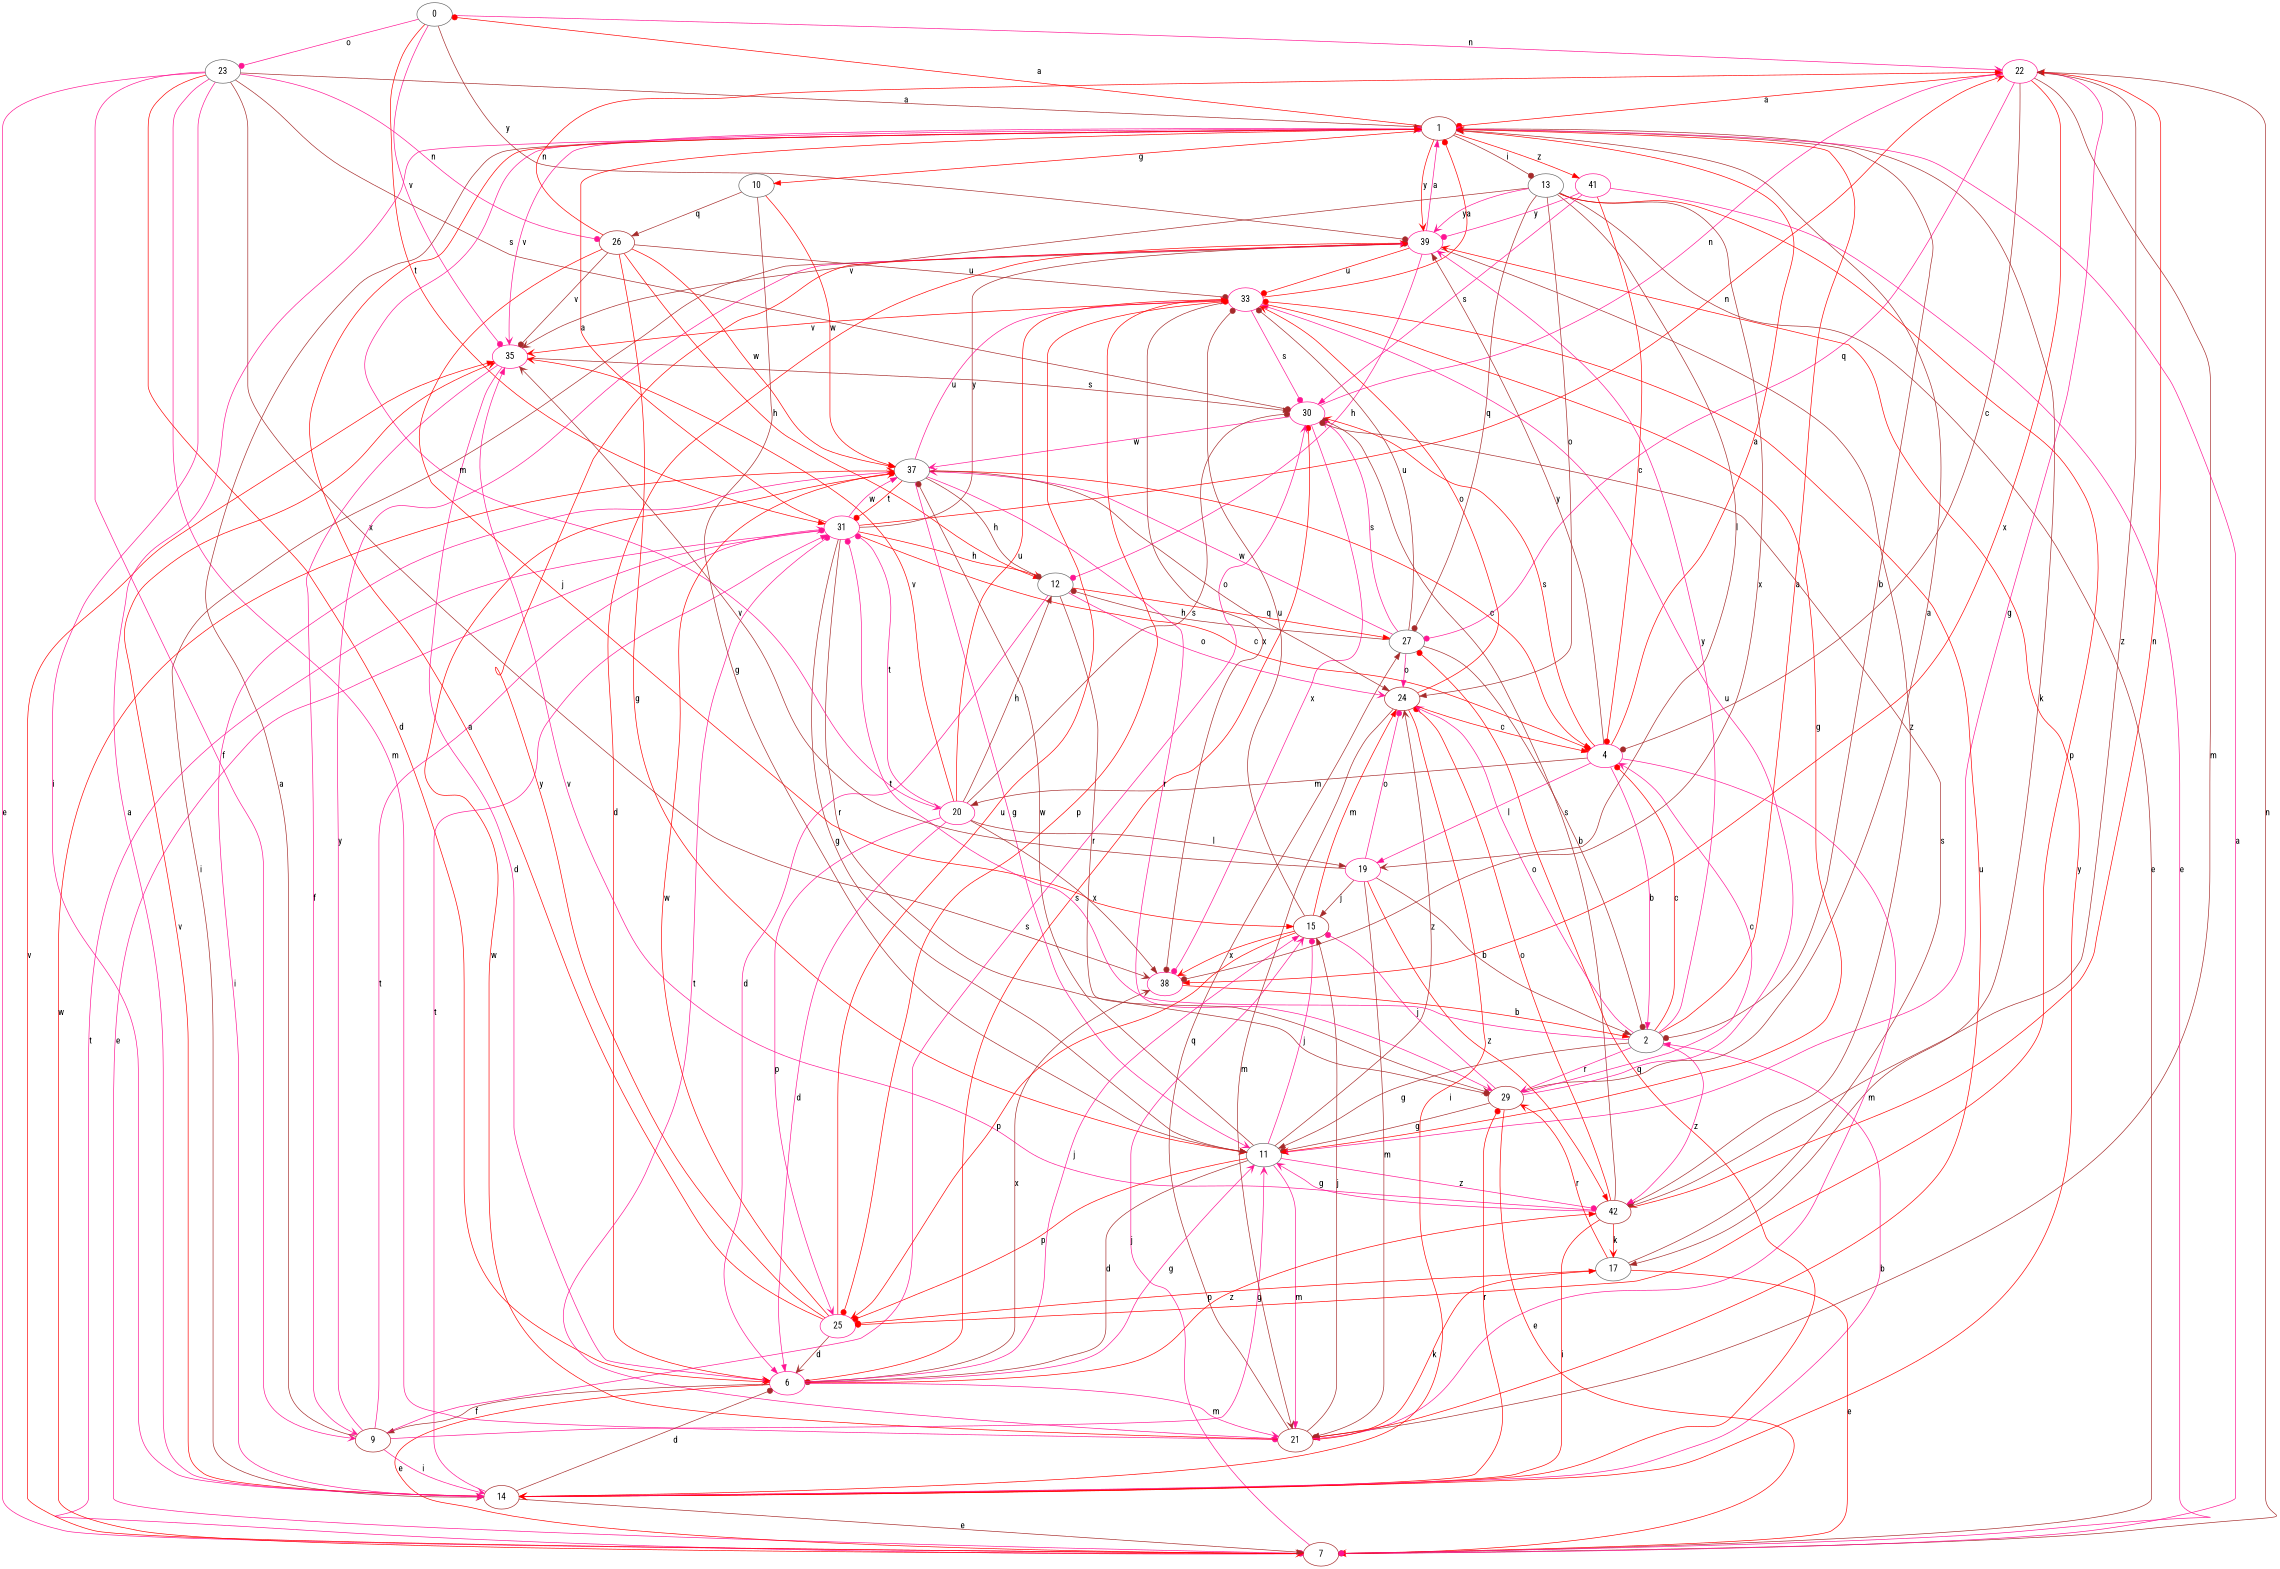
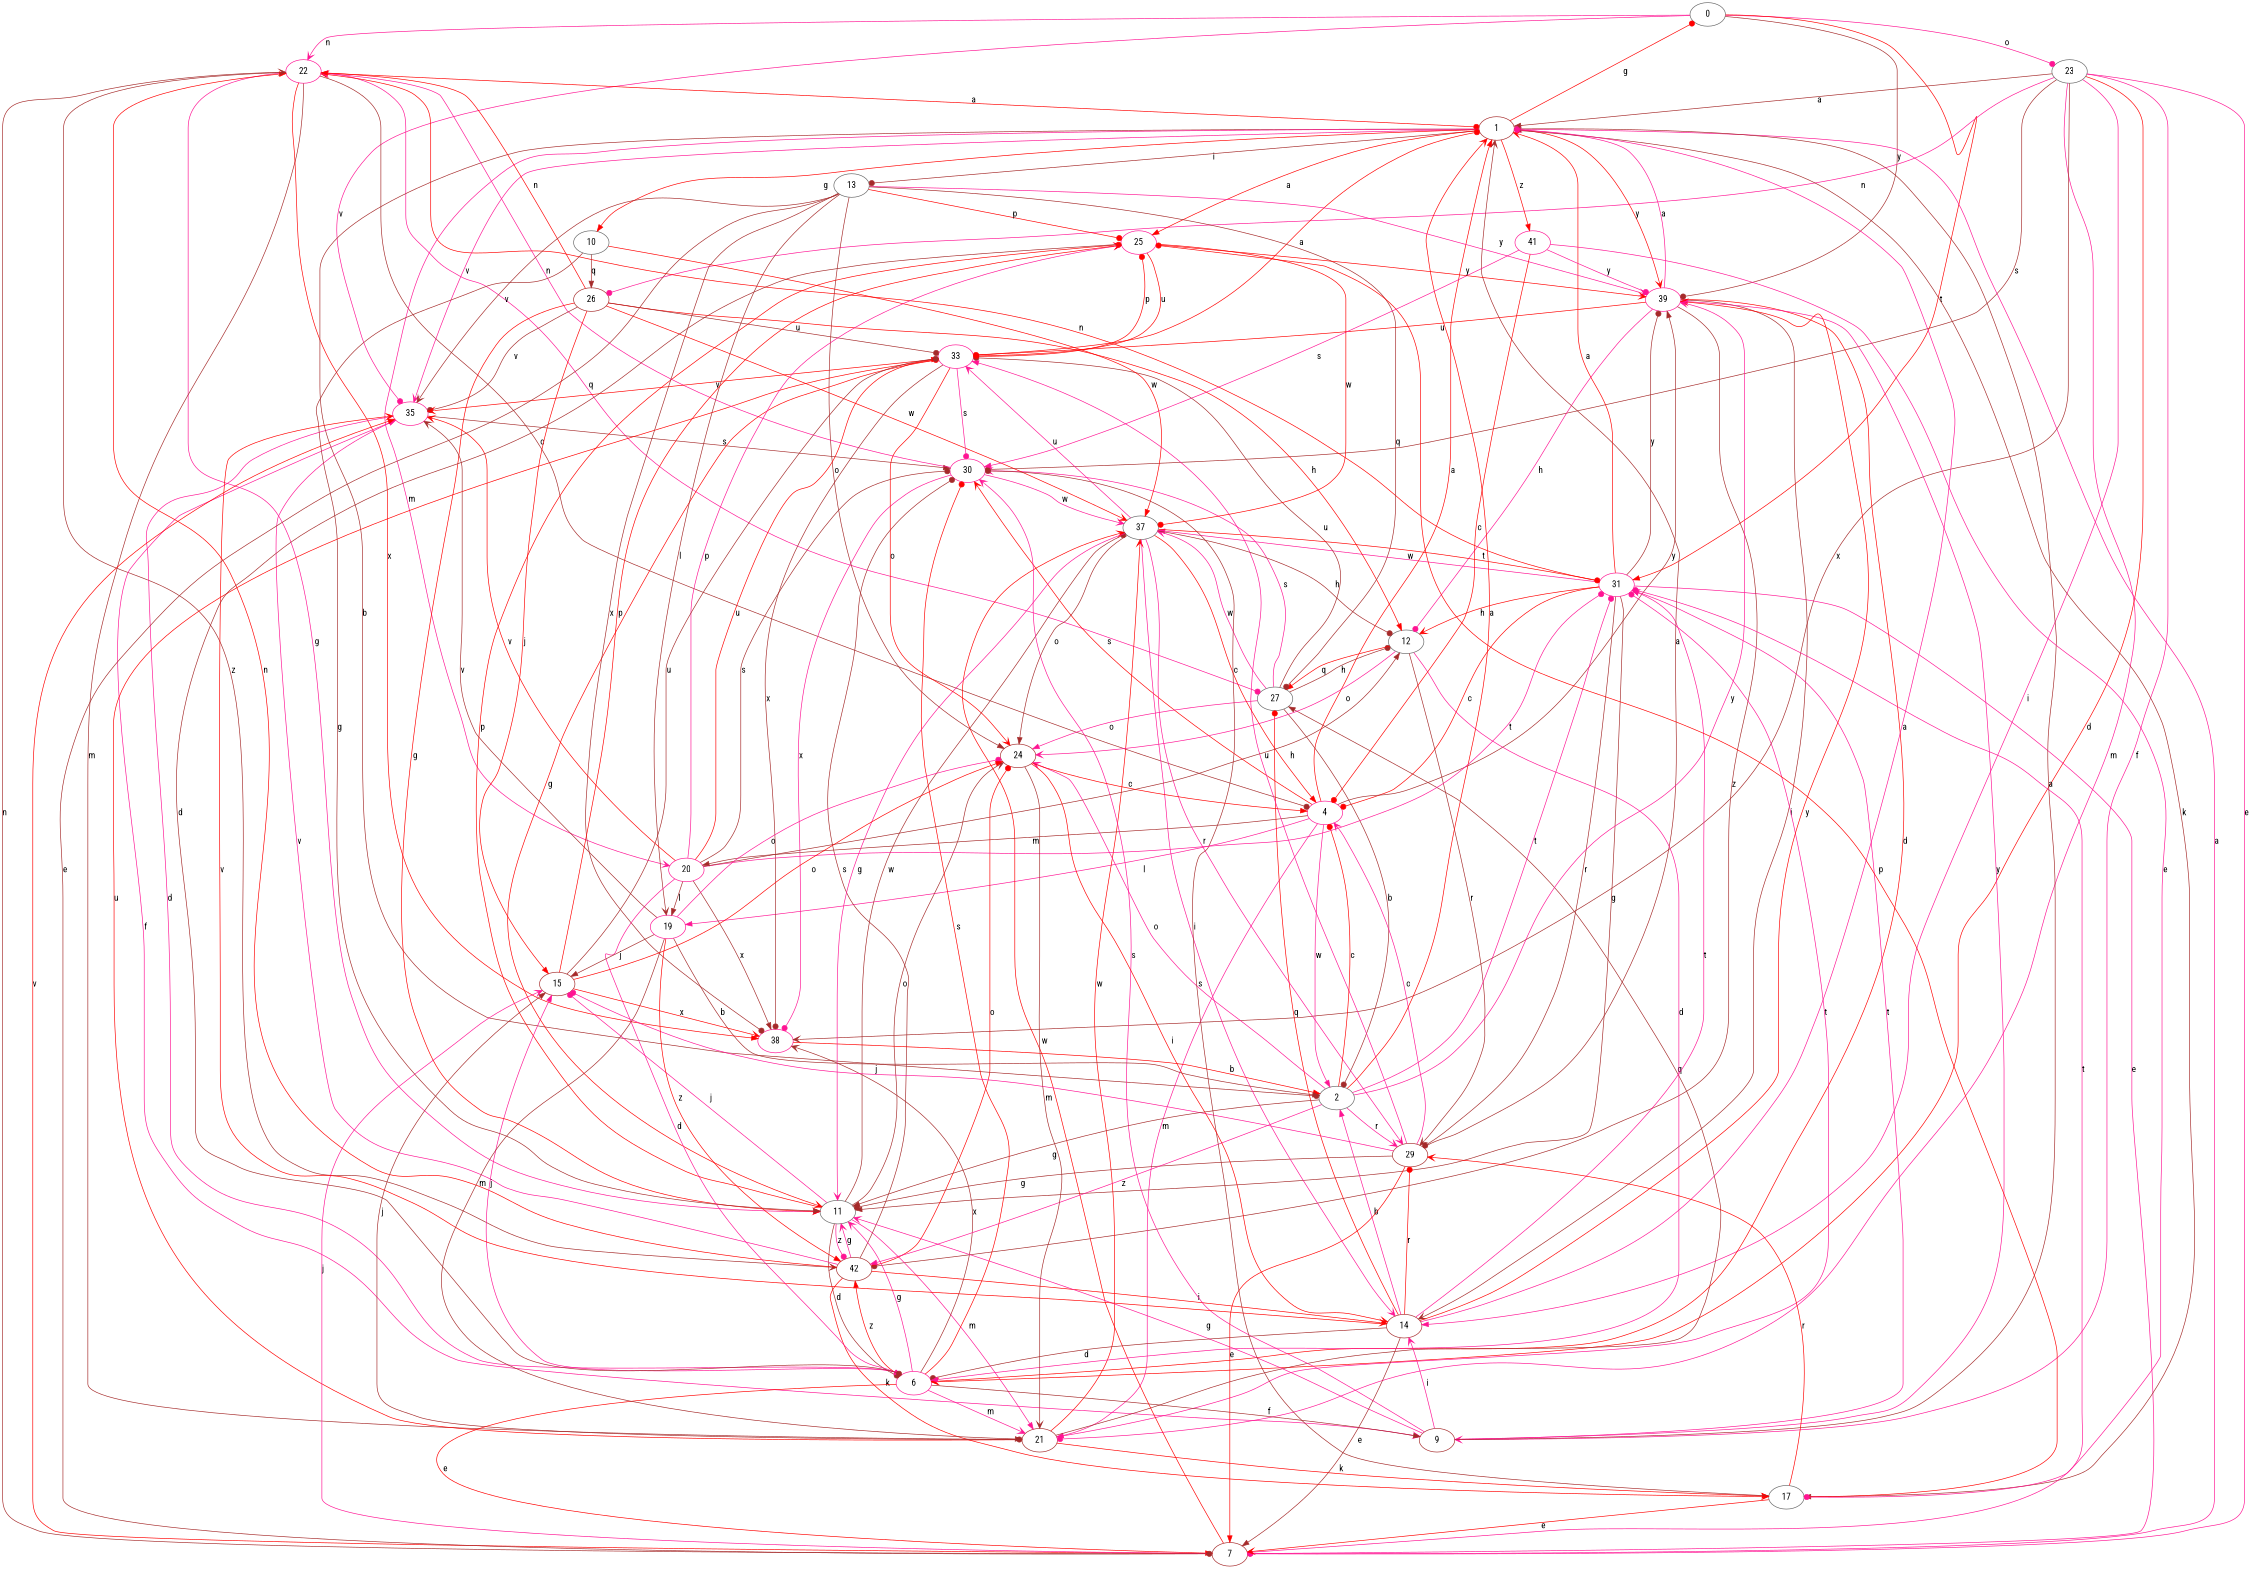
(1039, 71) -> (1625, 71)
(344, 331) -> (1314, 165)
(1456, 497) -> (890, 571)
(1353, 813) -> (814, 870)
(1652, 898) -> (1319, 955)
(1433, 927) -> (905, 984)
(2180, 1139) -> (2165, 836)
(815, 1352) -> (177, 765)
(640, 1531) -> (578, 1512)
